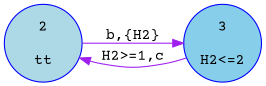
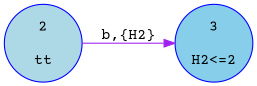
(138, 67) -> none
